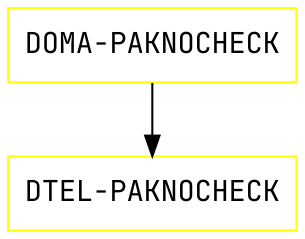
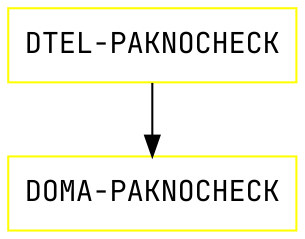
(152, 109) -> (152, 109)
